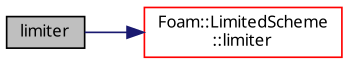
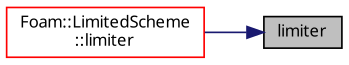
(106, 32) -> (226, 32)
